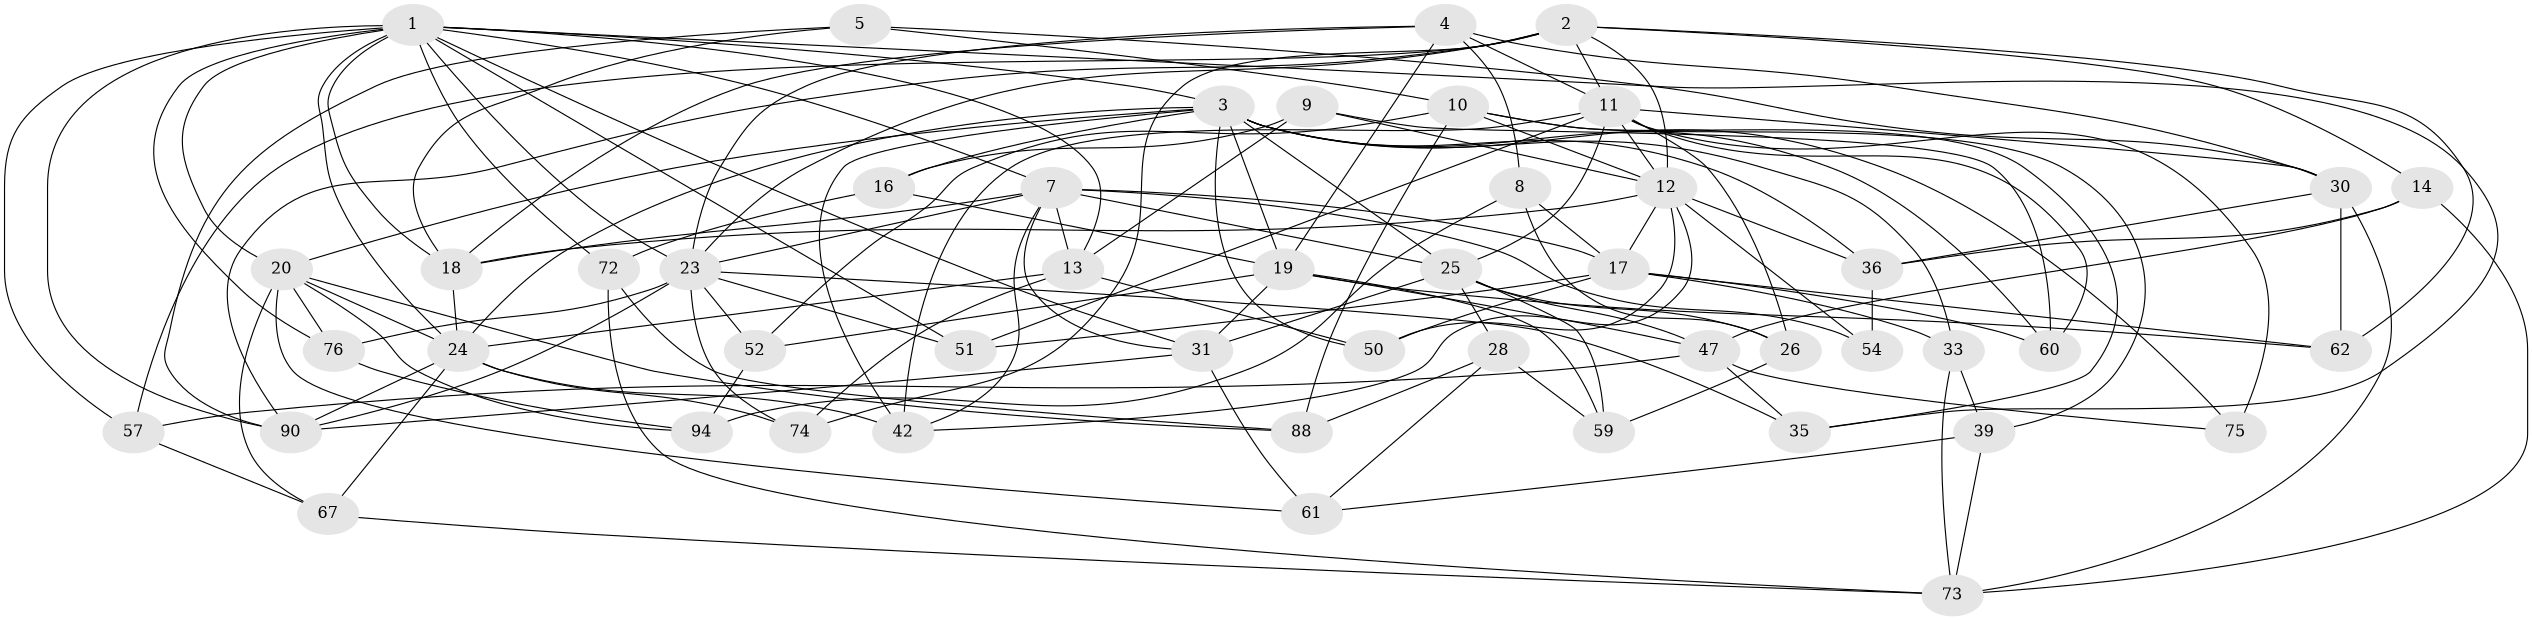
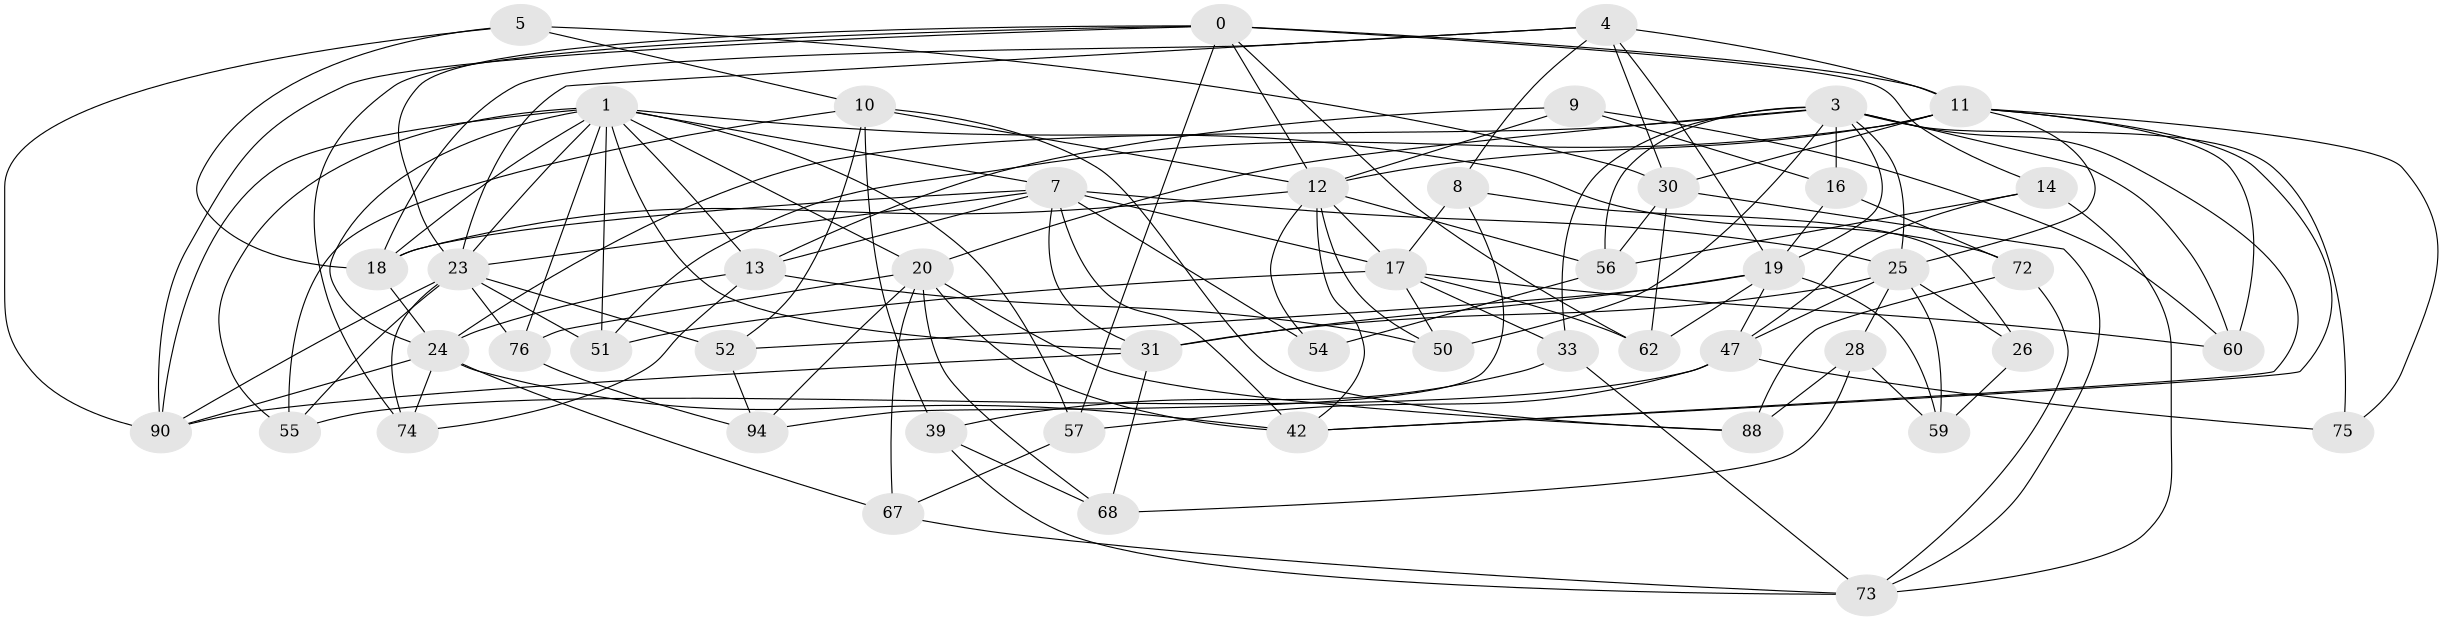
(1567, 25) -> (1221, 25)
(839, 53) -> none
(1734, 206) -> none
(1872, 269) -> (1606, 269)
(370, 310) -> (1076, 391)
(1800, 432) -> (290, 432)
(1312, 514) -> (1108, 514)
